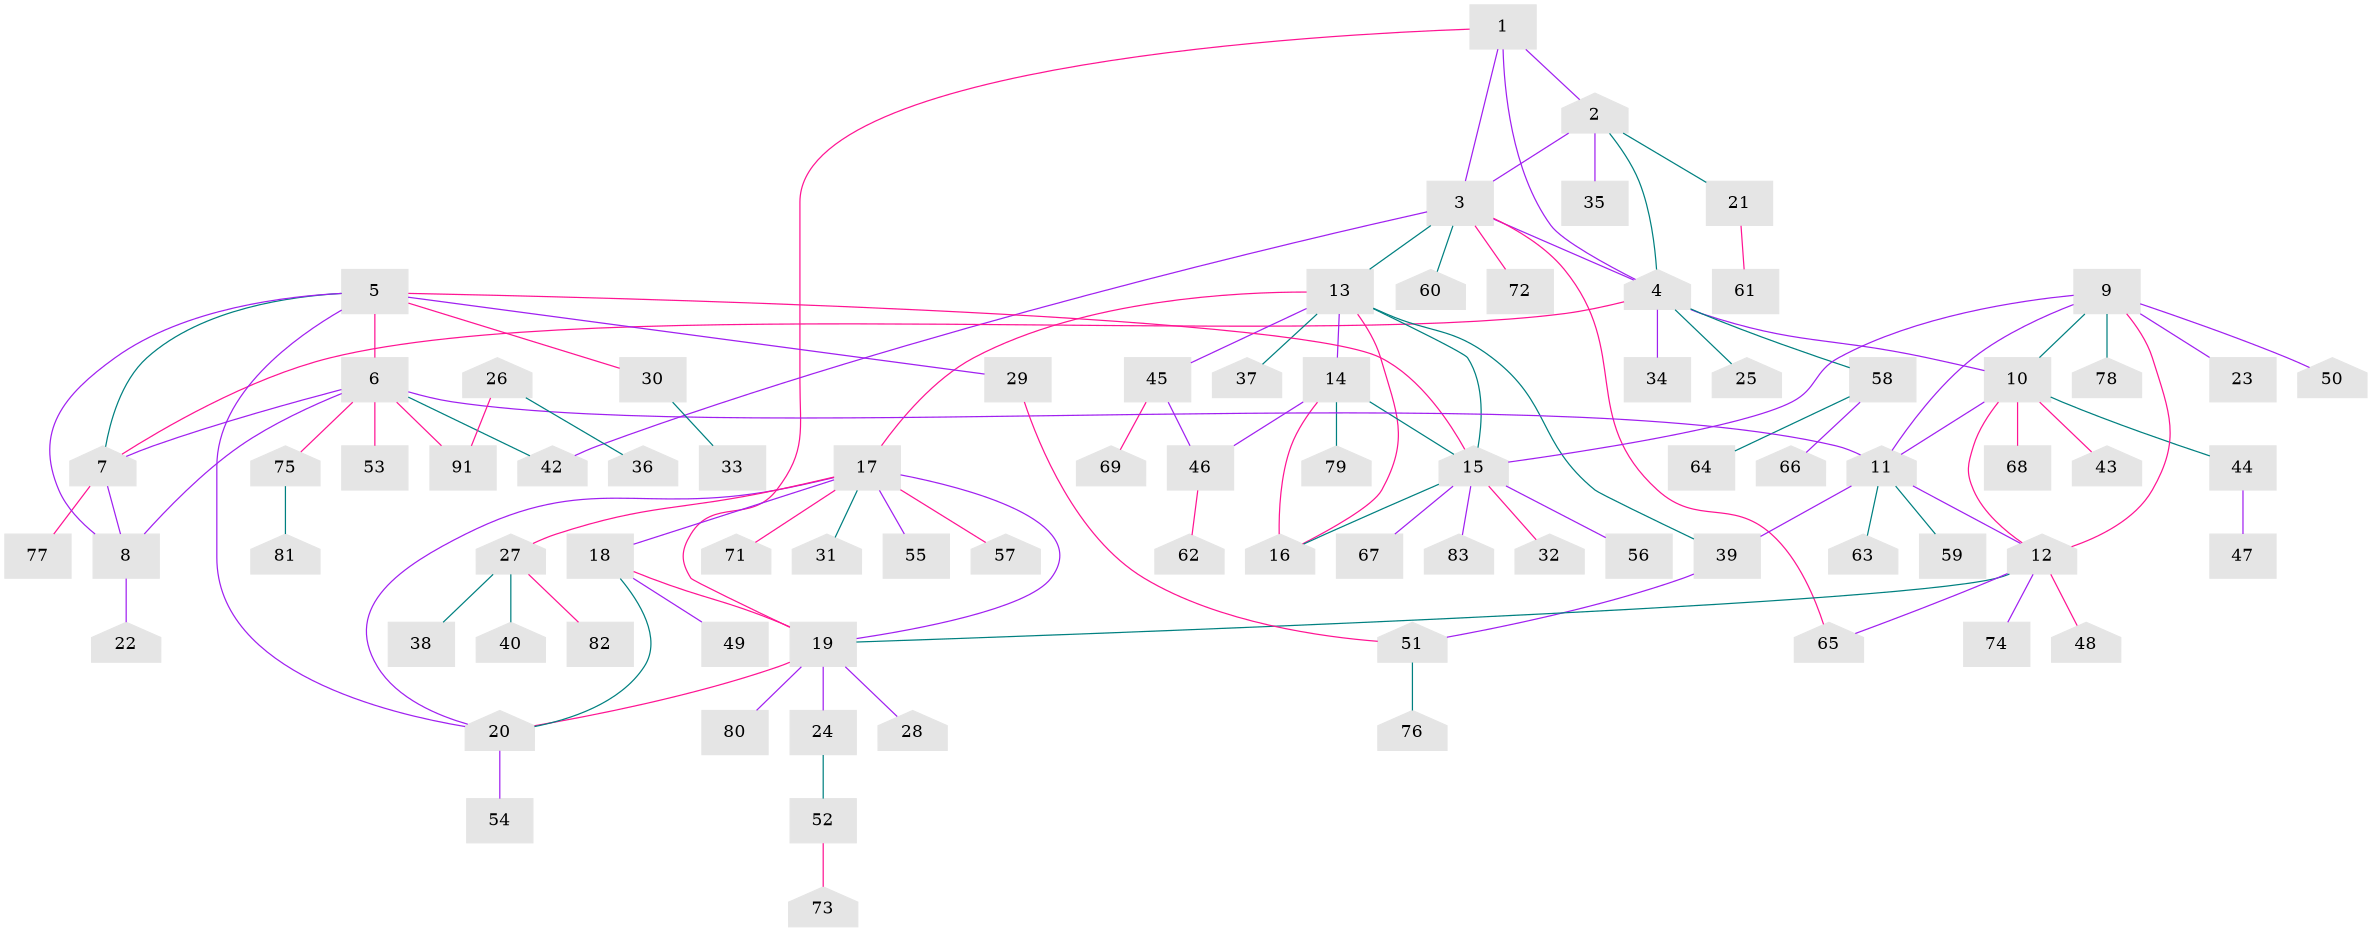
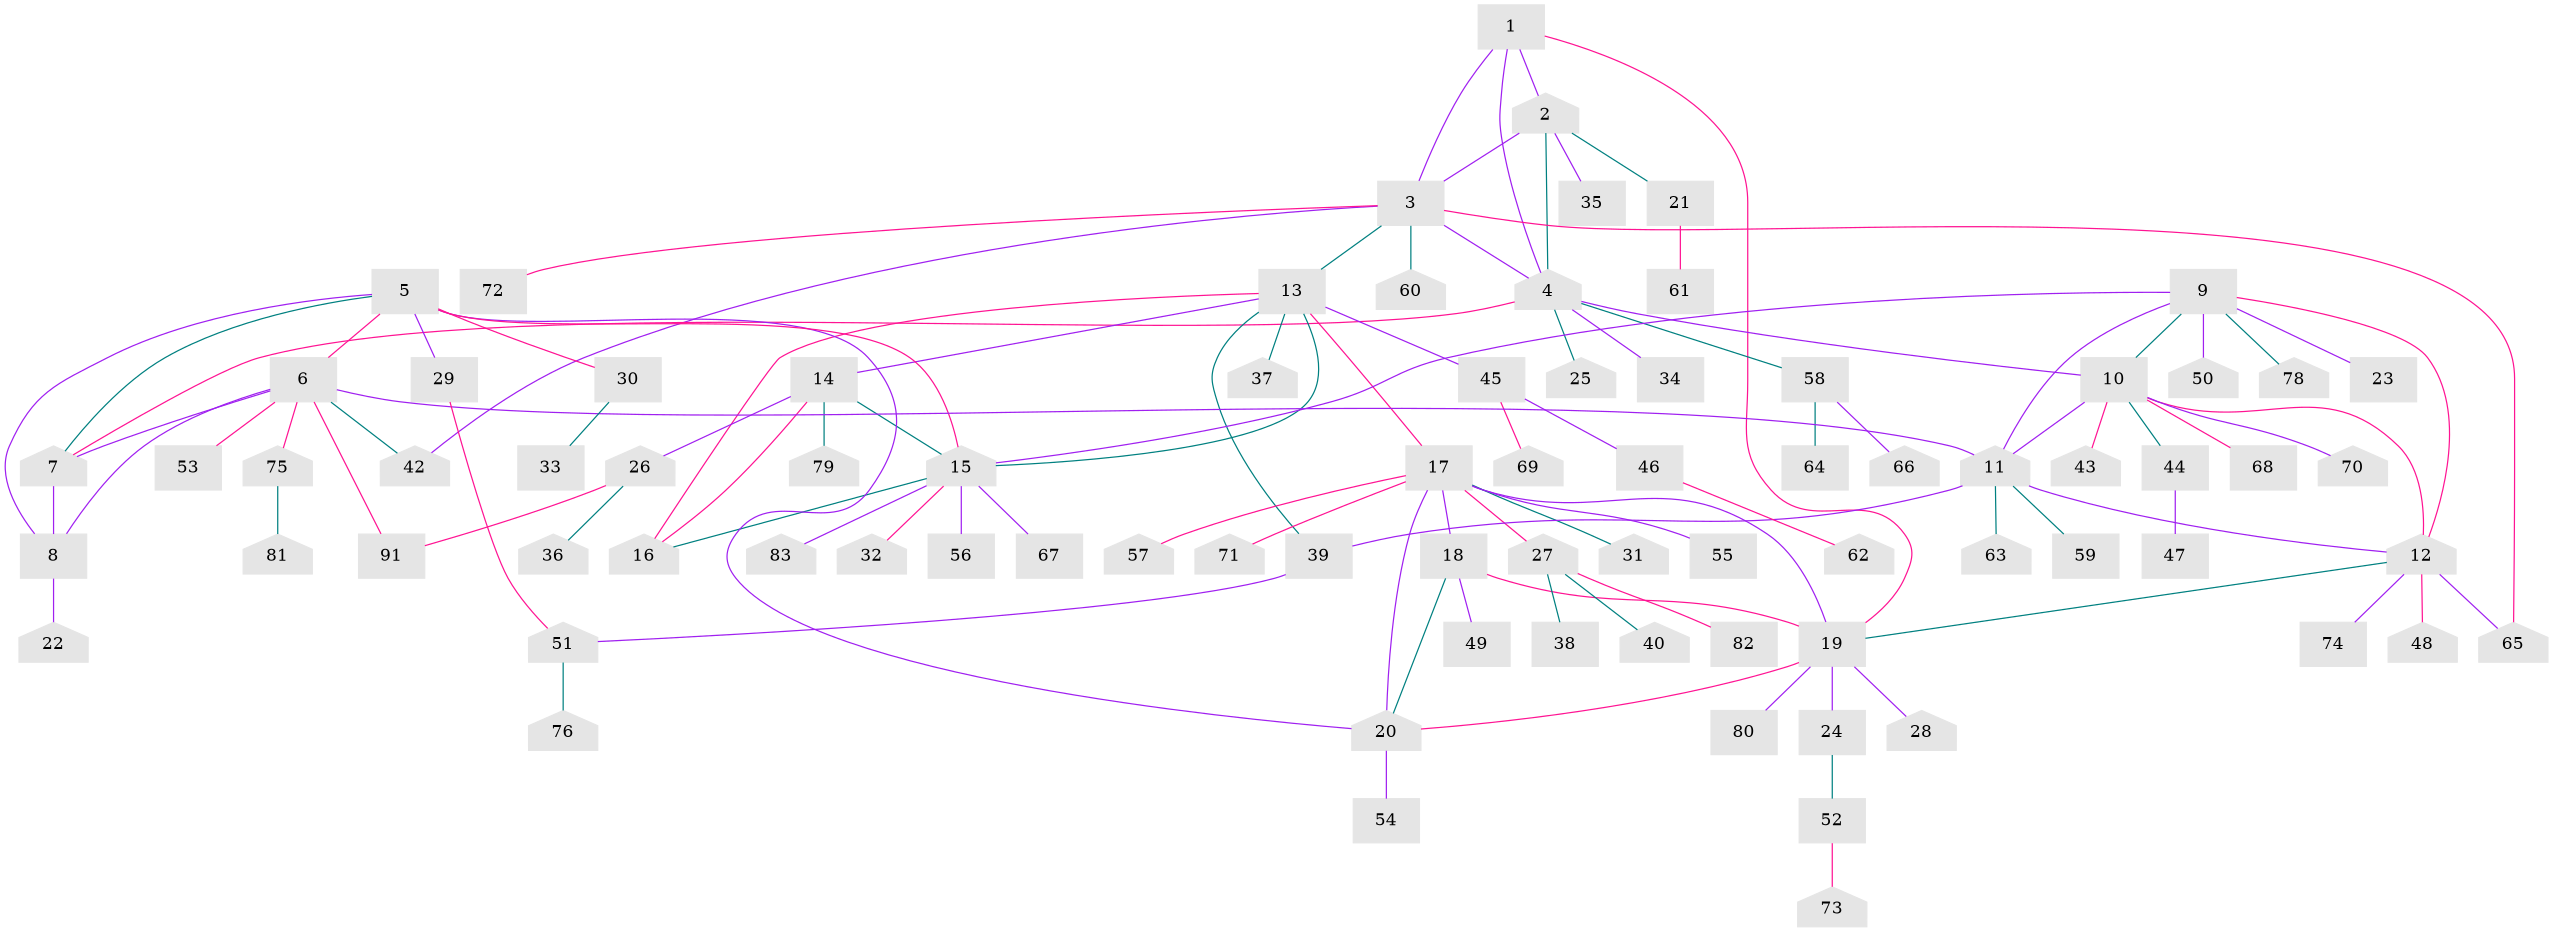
(1269, 424) -> (718, 431)
none -> (2353, 468)
(38, 556) -> none
